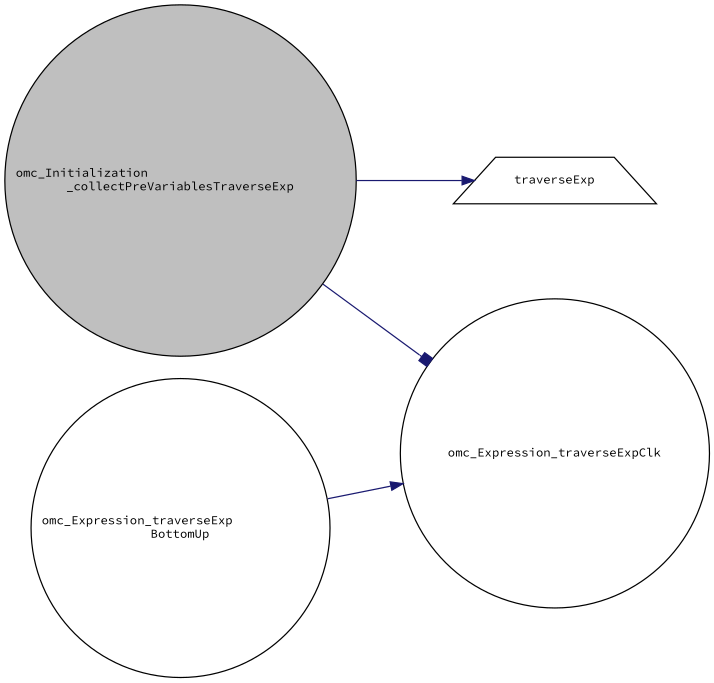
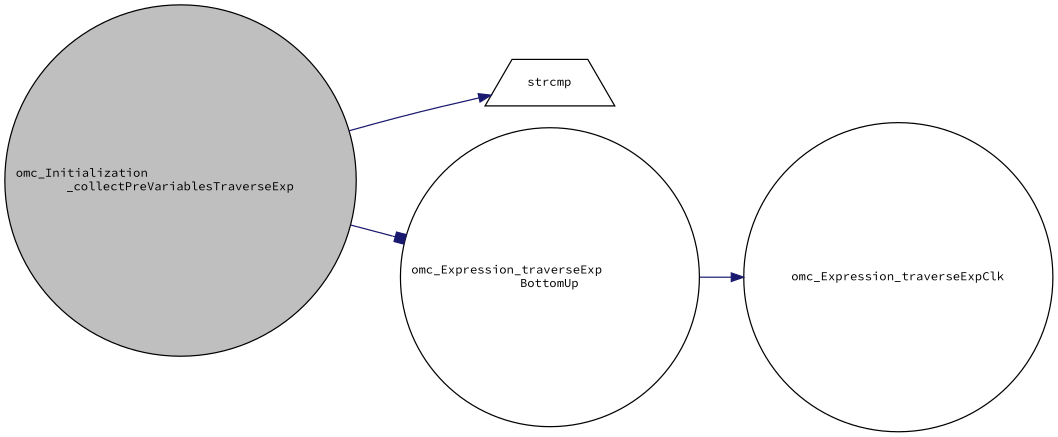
(555, 181) -> (550, 83)
(371, 320) -> (372, 231)
